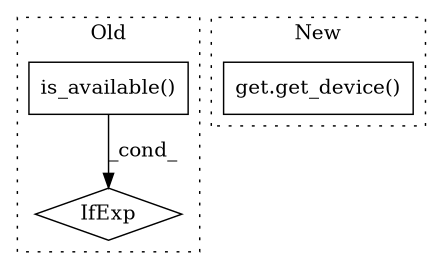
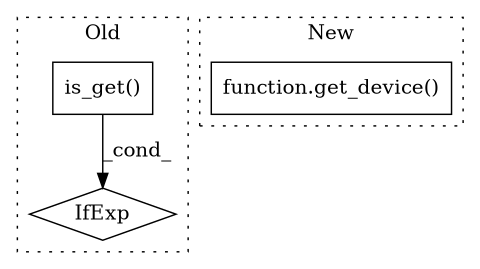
(109, 88) -> (103, 88)
(318, 88) -> (331, 88)
